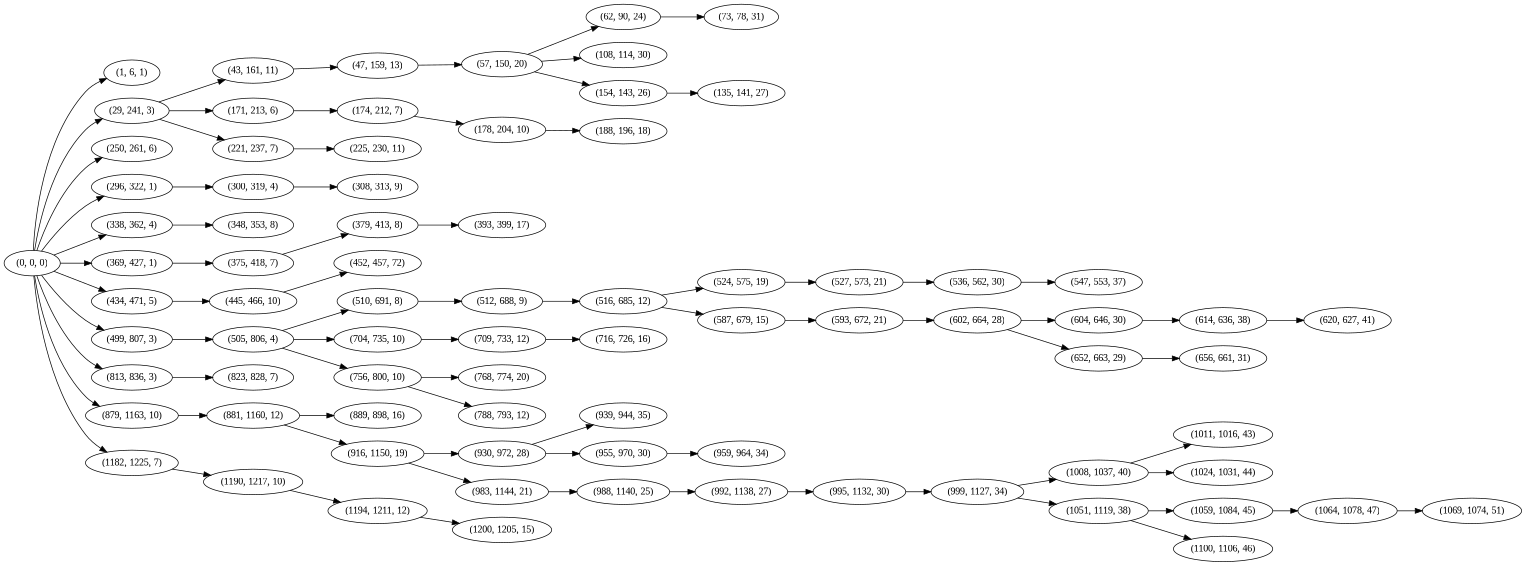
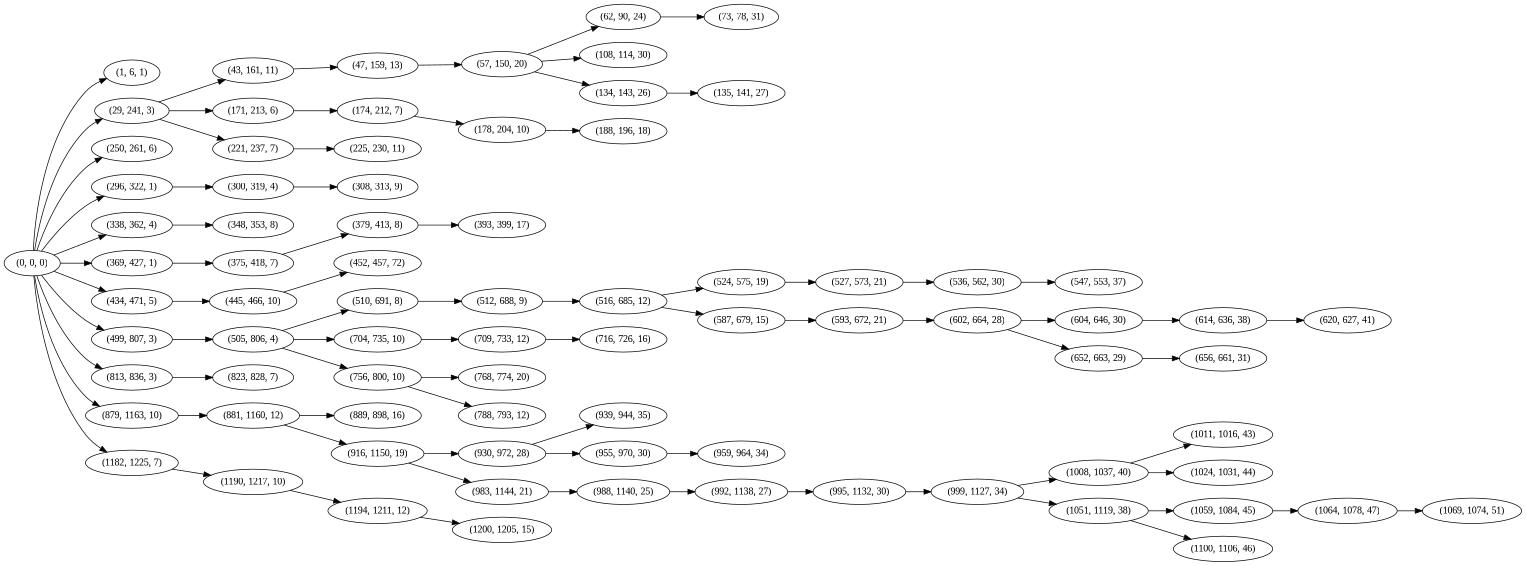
(623, 93) -> (623, 93)
